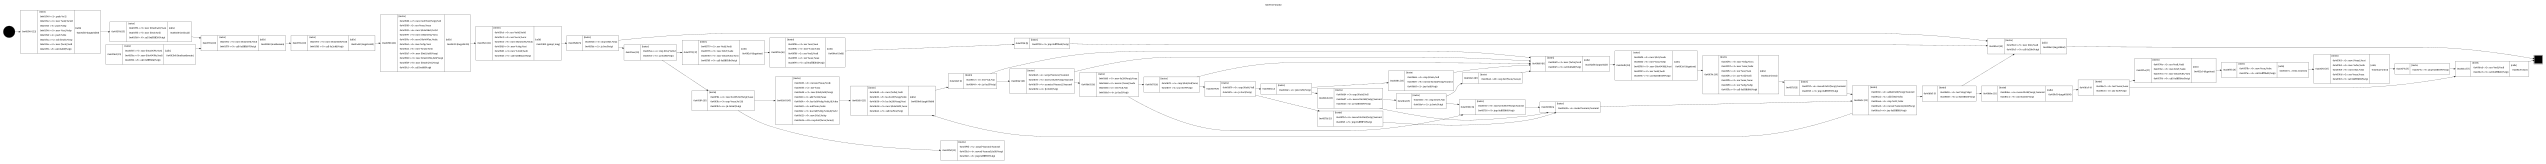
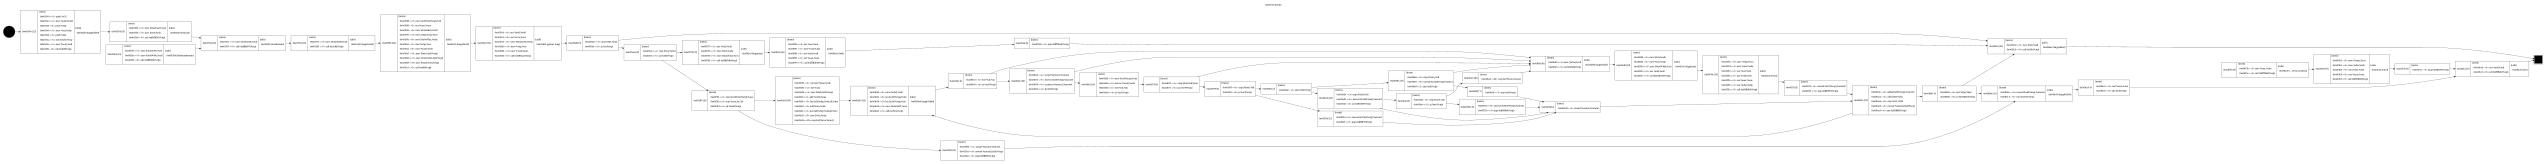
(2175, 71) -> none
(2293, 71) -> (2293, 71)
none -> (1492, 92)
(1292, 131) -> none
none -> (1513, 146)
